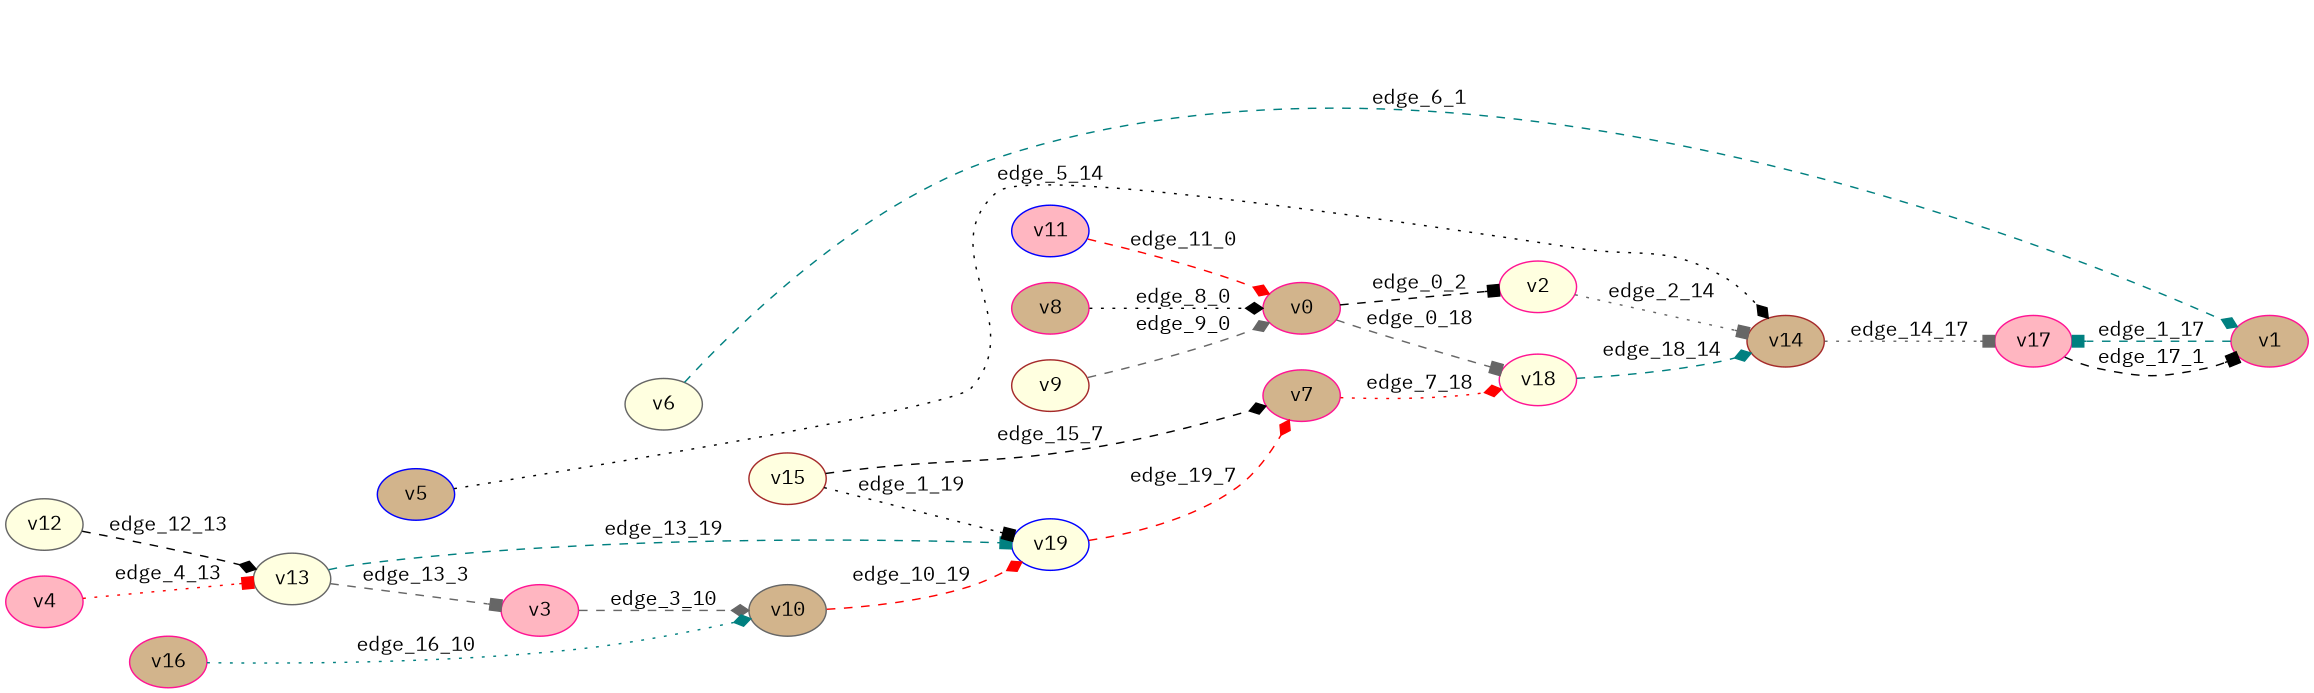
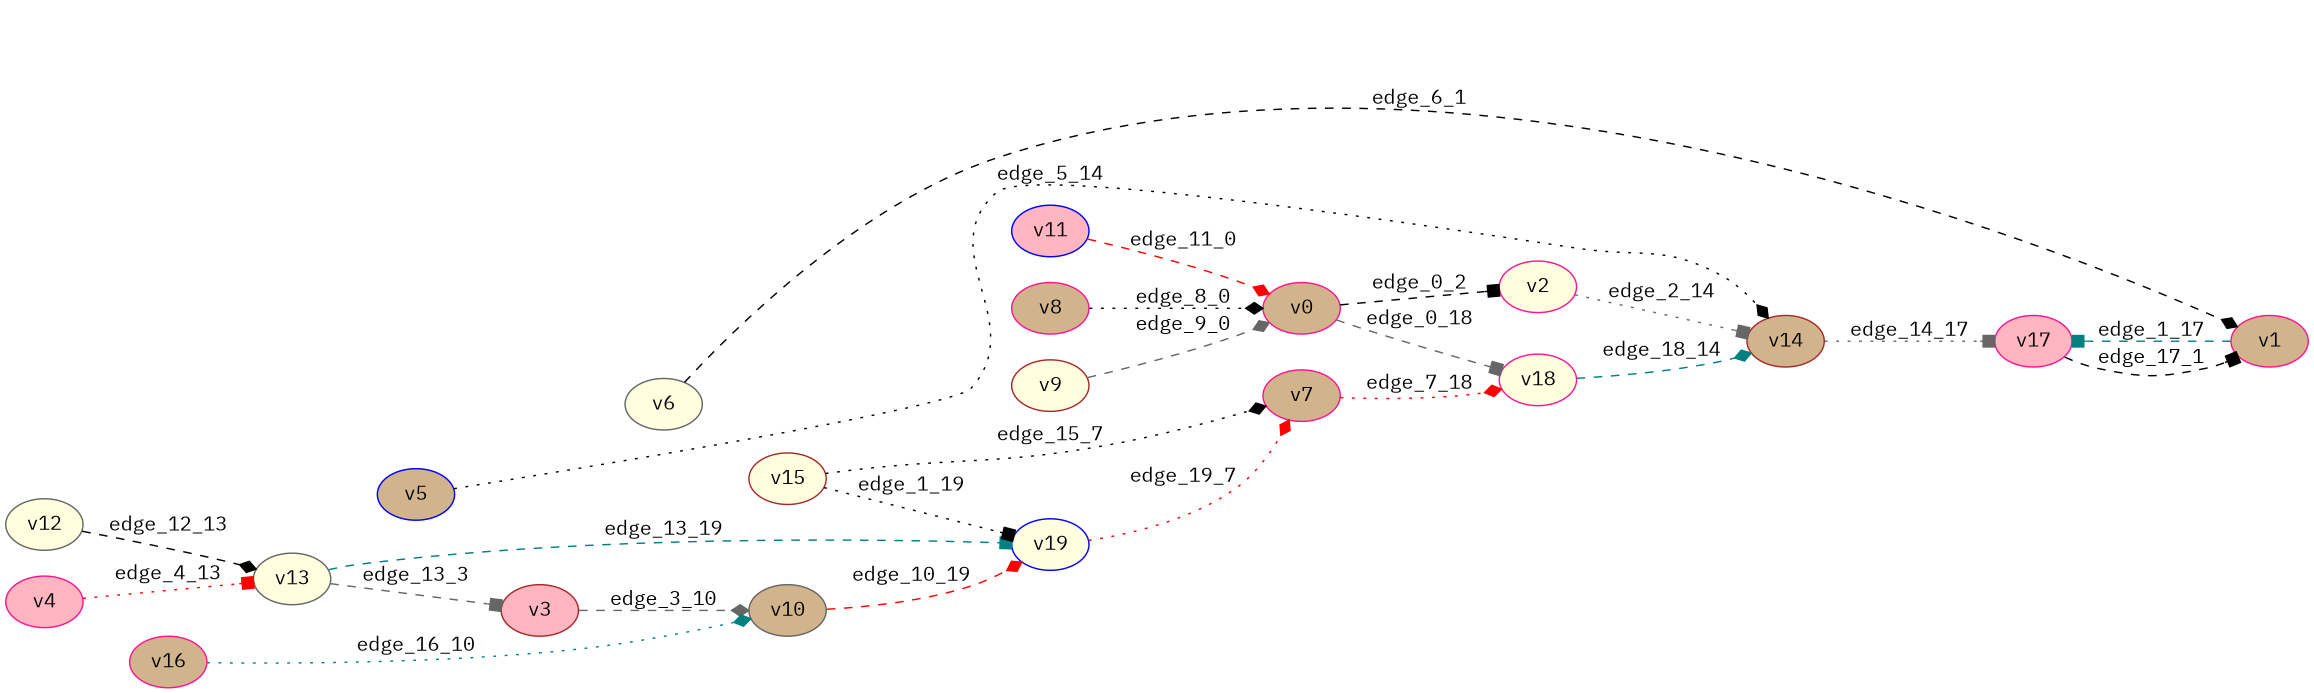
(1428, 114) -> (1428, 114)
(1039, 455) -> (1039, 455)
(1198, 510) -> (1198, 510)
(540, 610) -> (540, 610)
